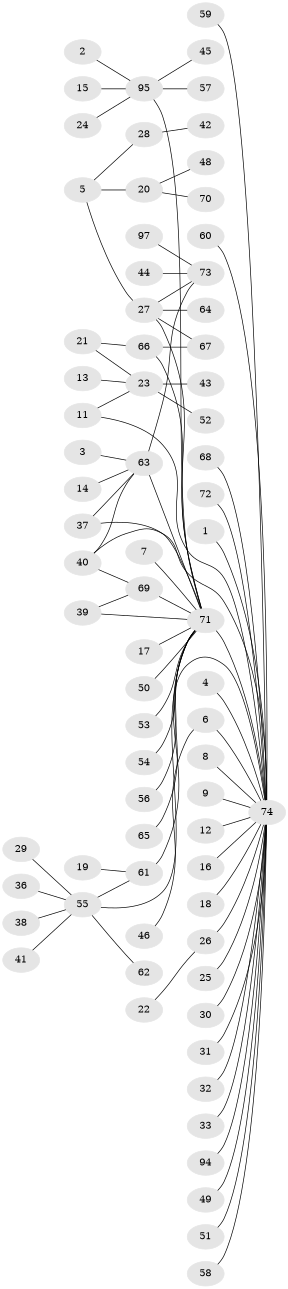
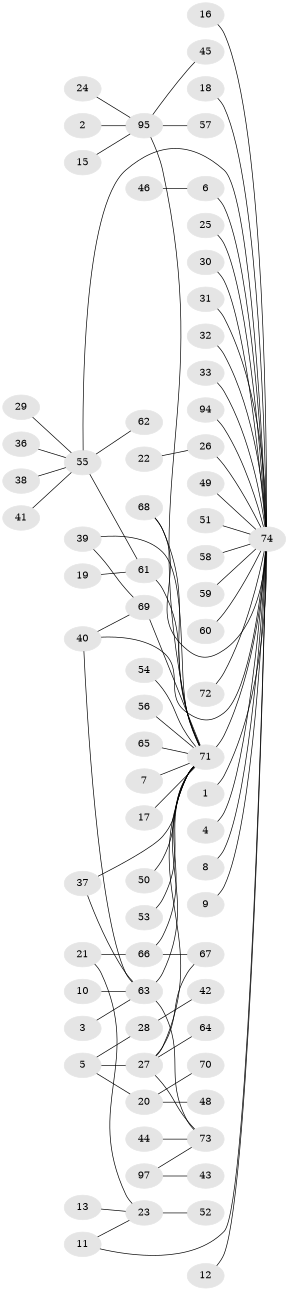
(175, 384) -> (175, 1176)
(83, 489) -> (83, 992)
none -> (179, 631)
